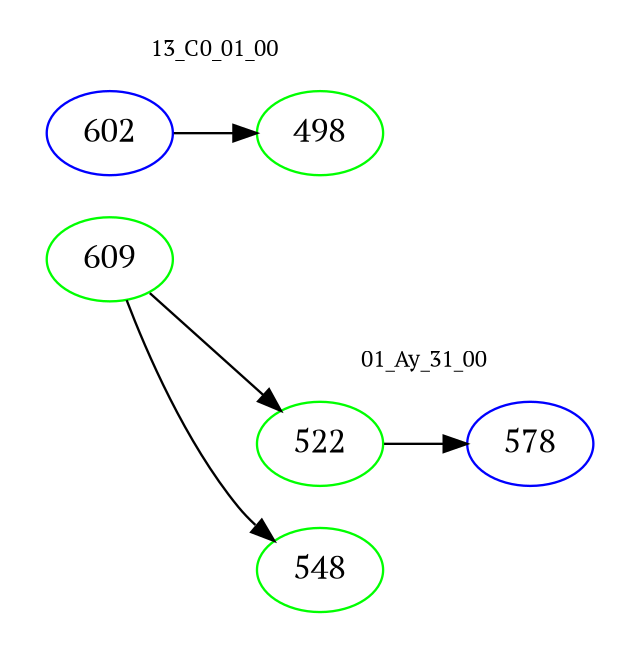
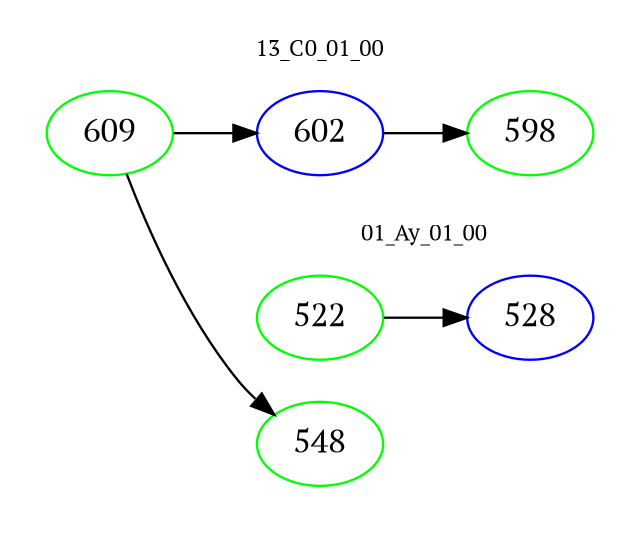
(320, 133) -> (530, 133)
(207, 344) -> (204, 133)
(425, 361) -> (425, 235)
(530, 444) -> (530, 318)
